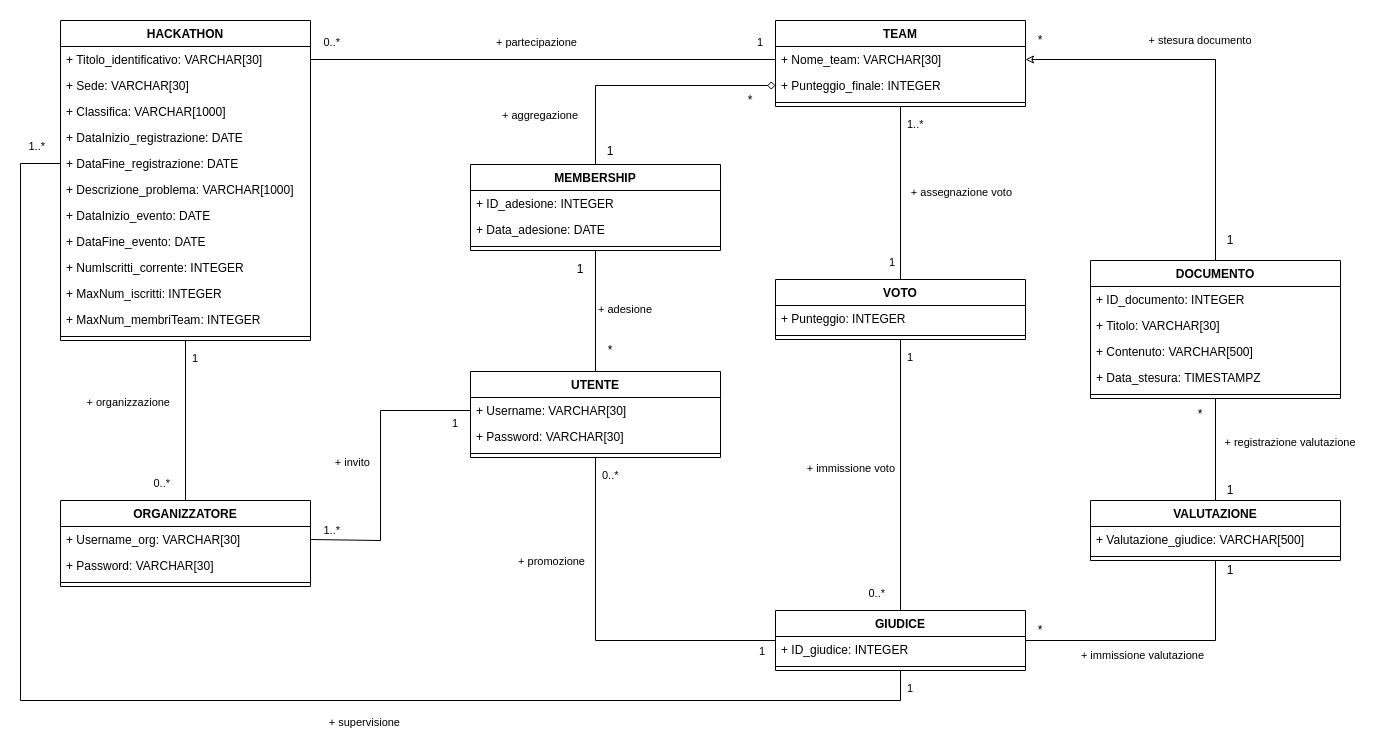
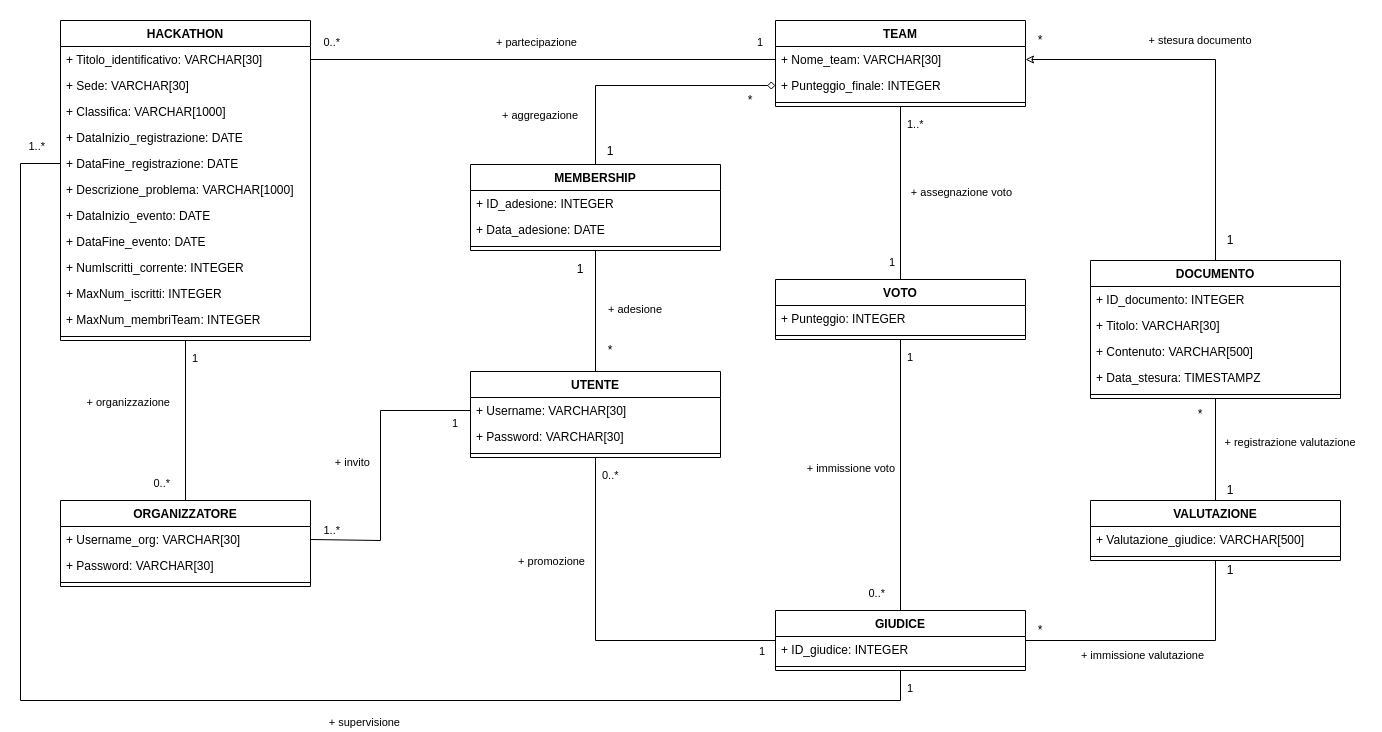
(626, 310) -> (636, 310)
